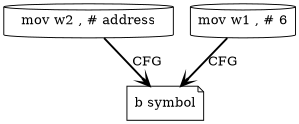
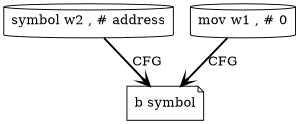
(89, 21) -> (89, 21)
(243, 21) -> (243, 21)
